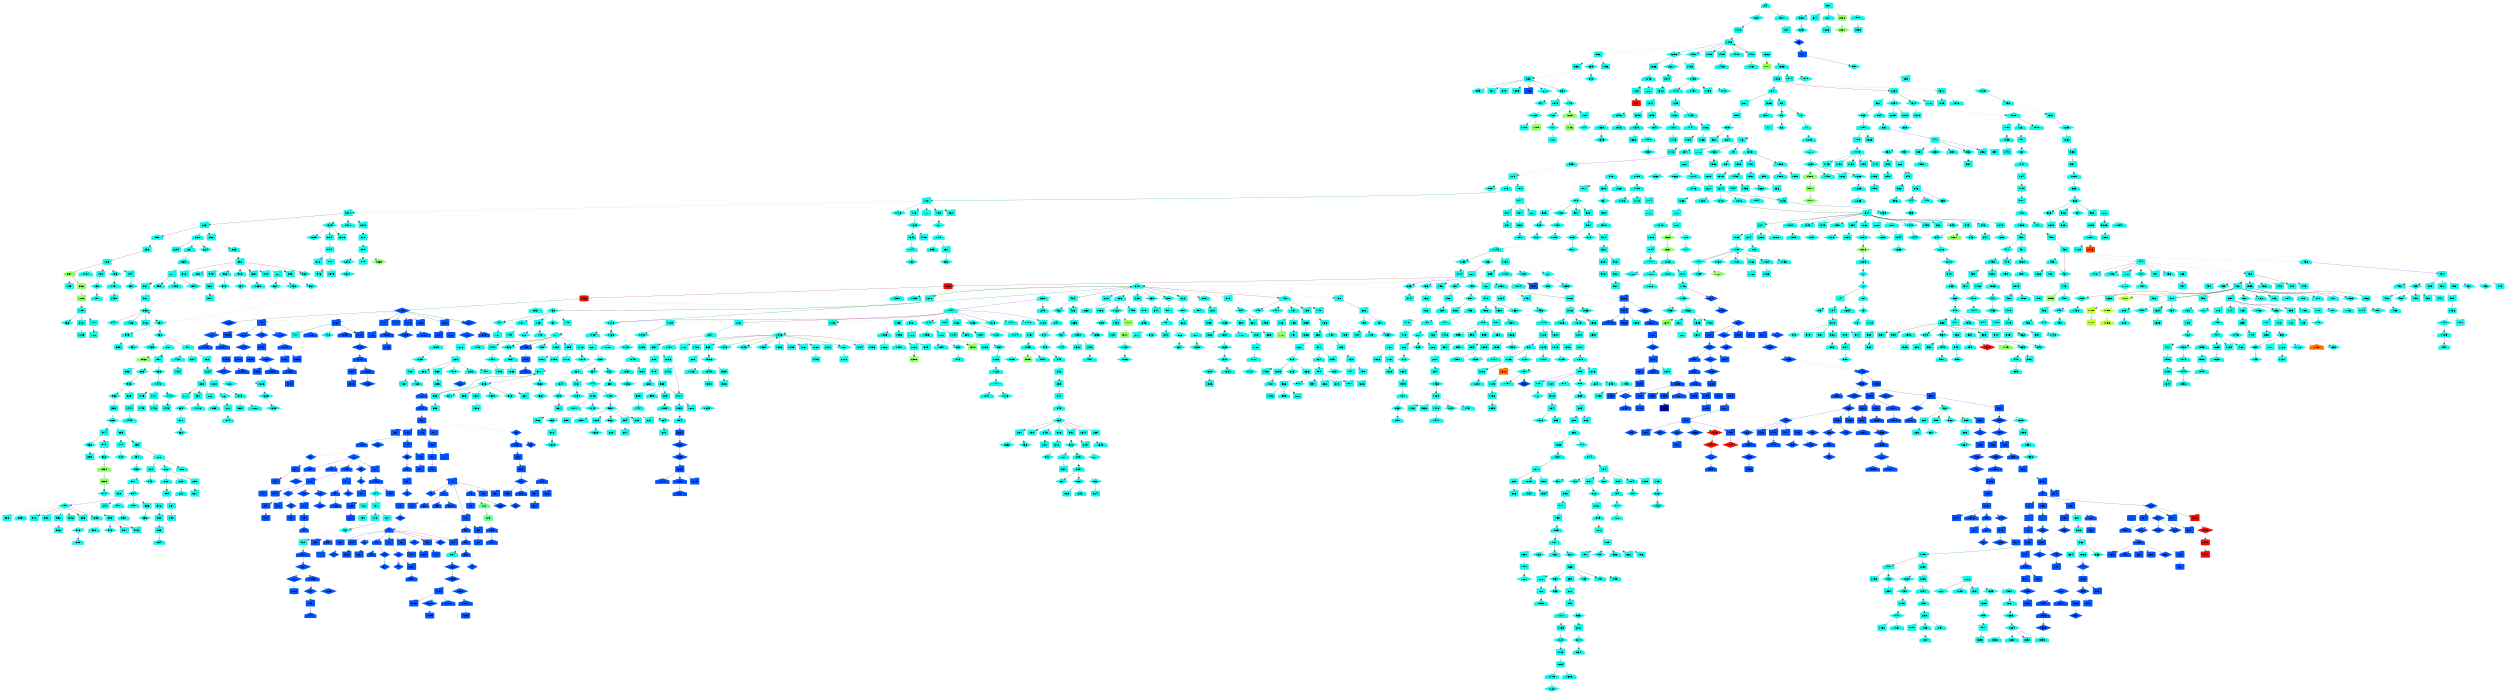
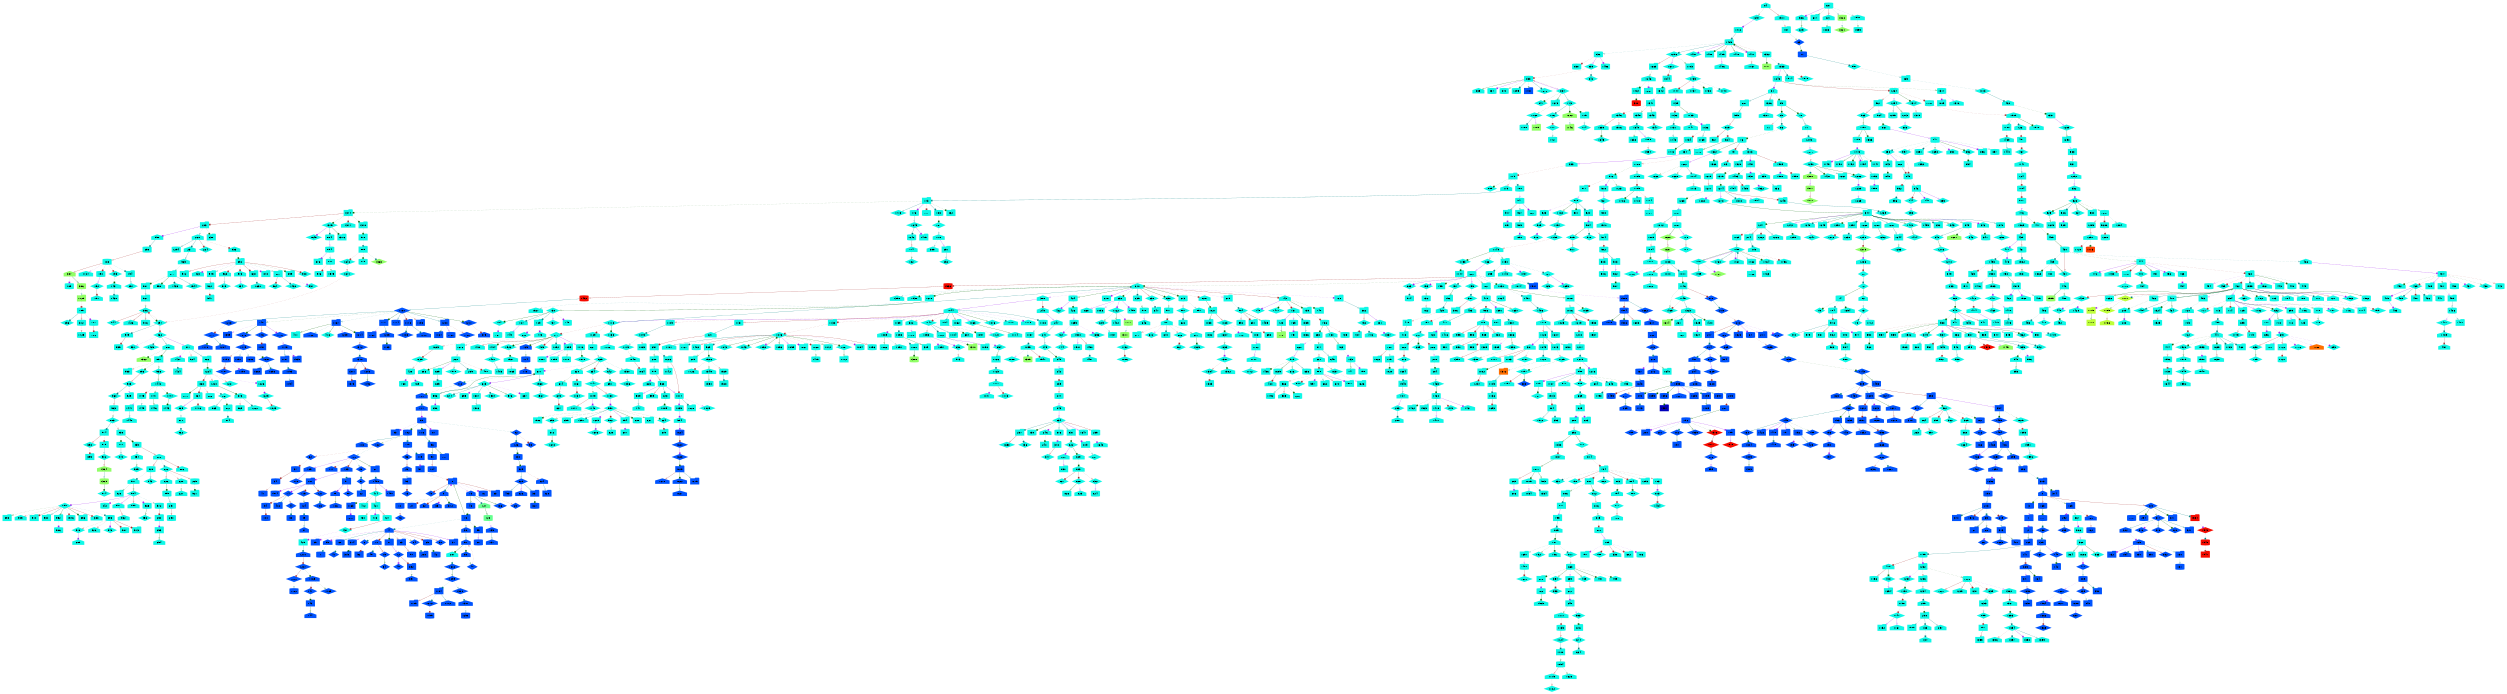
none -> (1637, 164)
(1686, 322) -> (1680, 328)
(1606, 389) -> (1606, 389)
